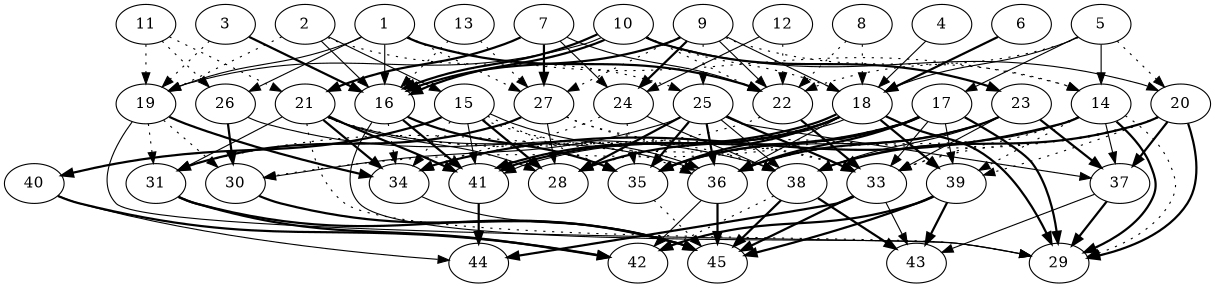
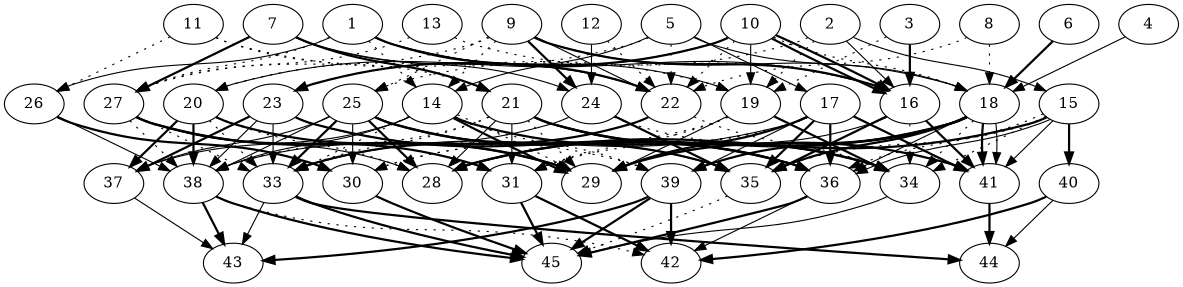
(630, 138) -> (666, 141)
(1093, 219) -> (347, 144)
